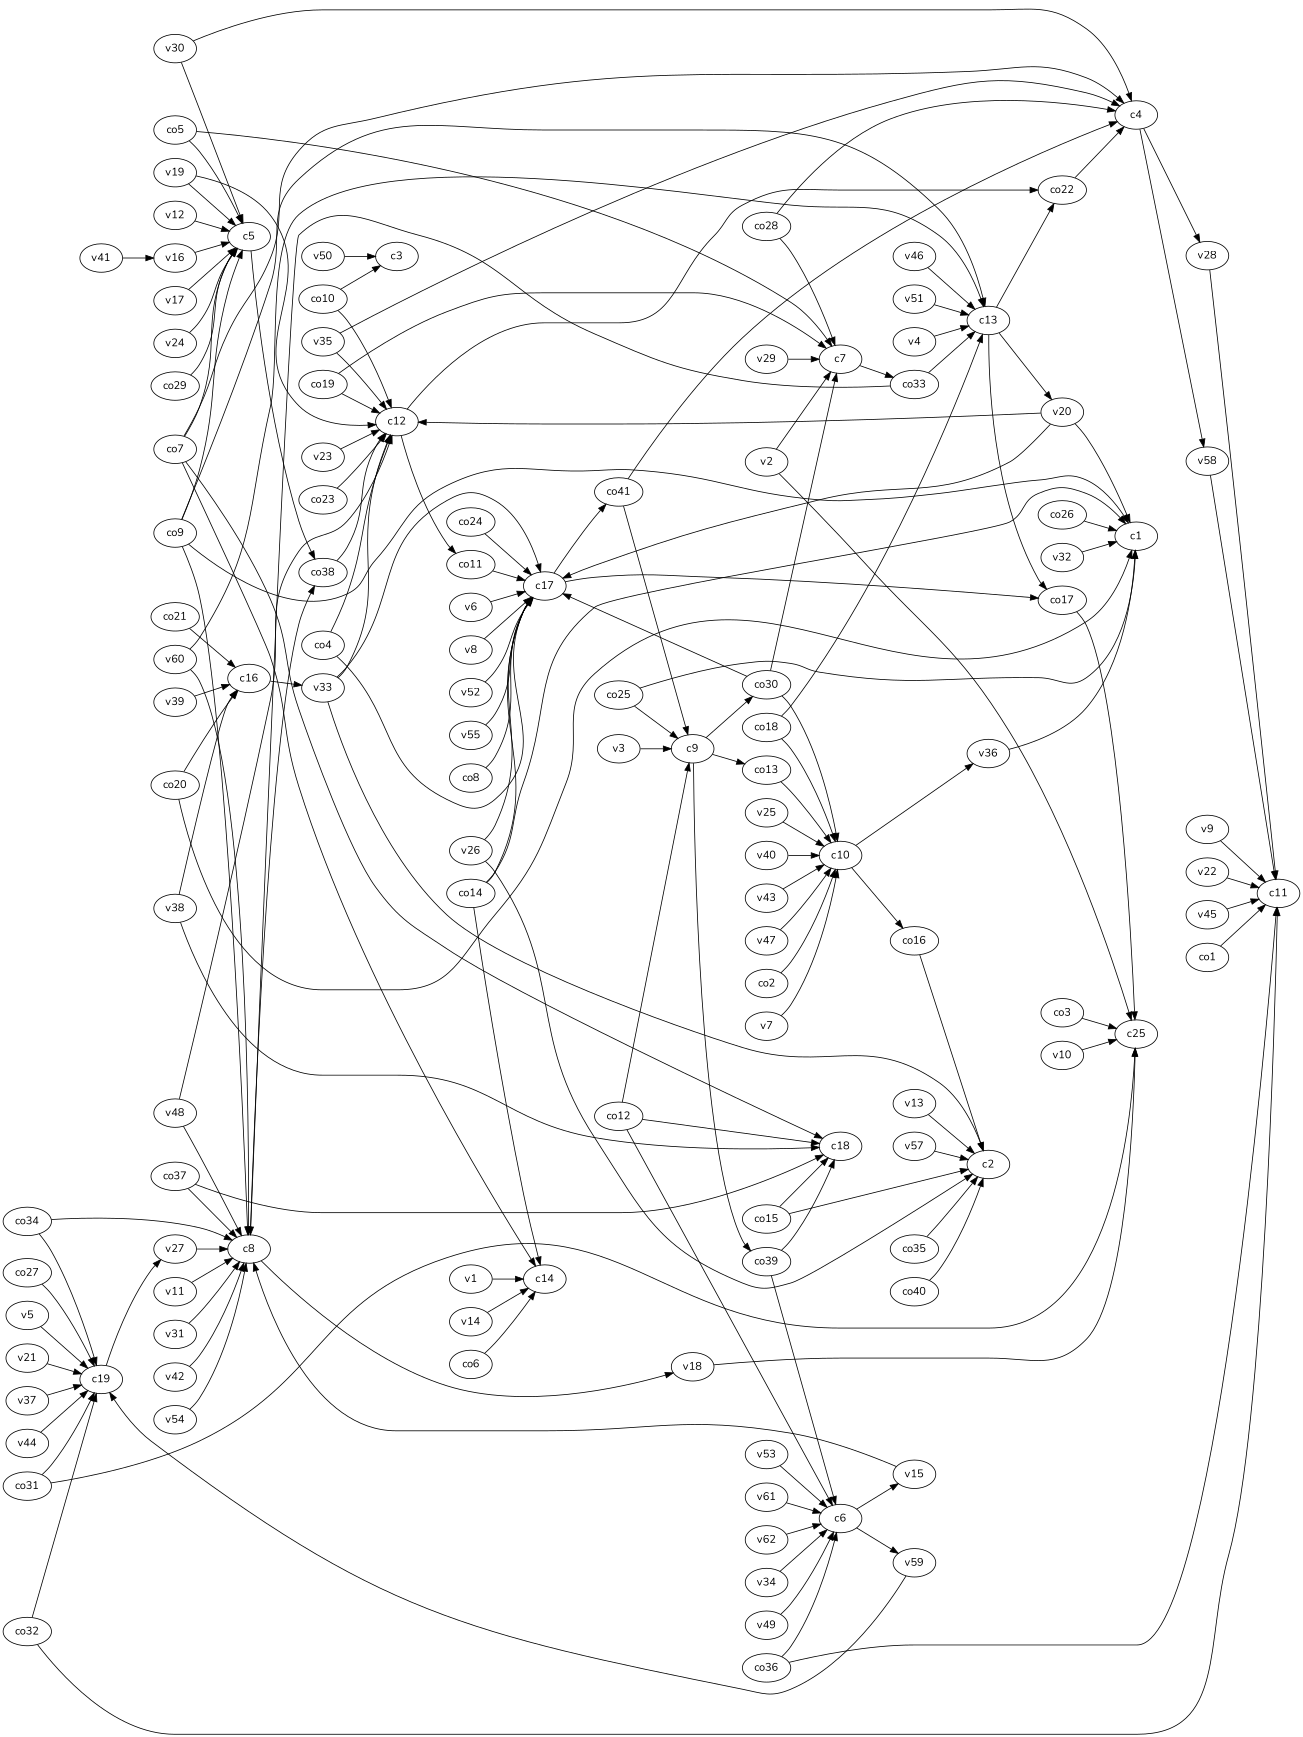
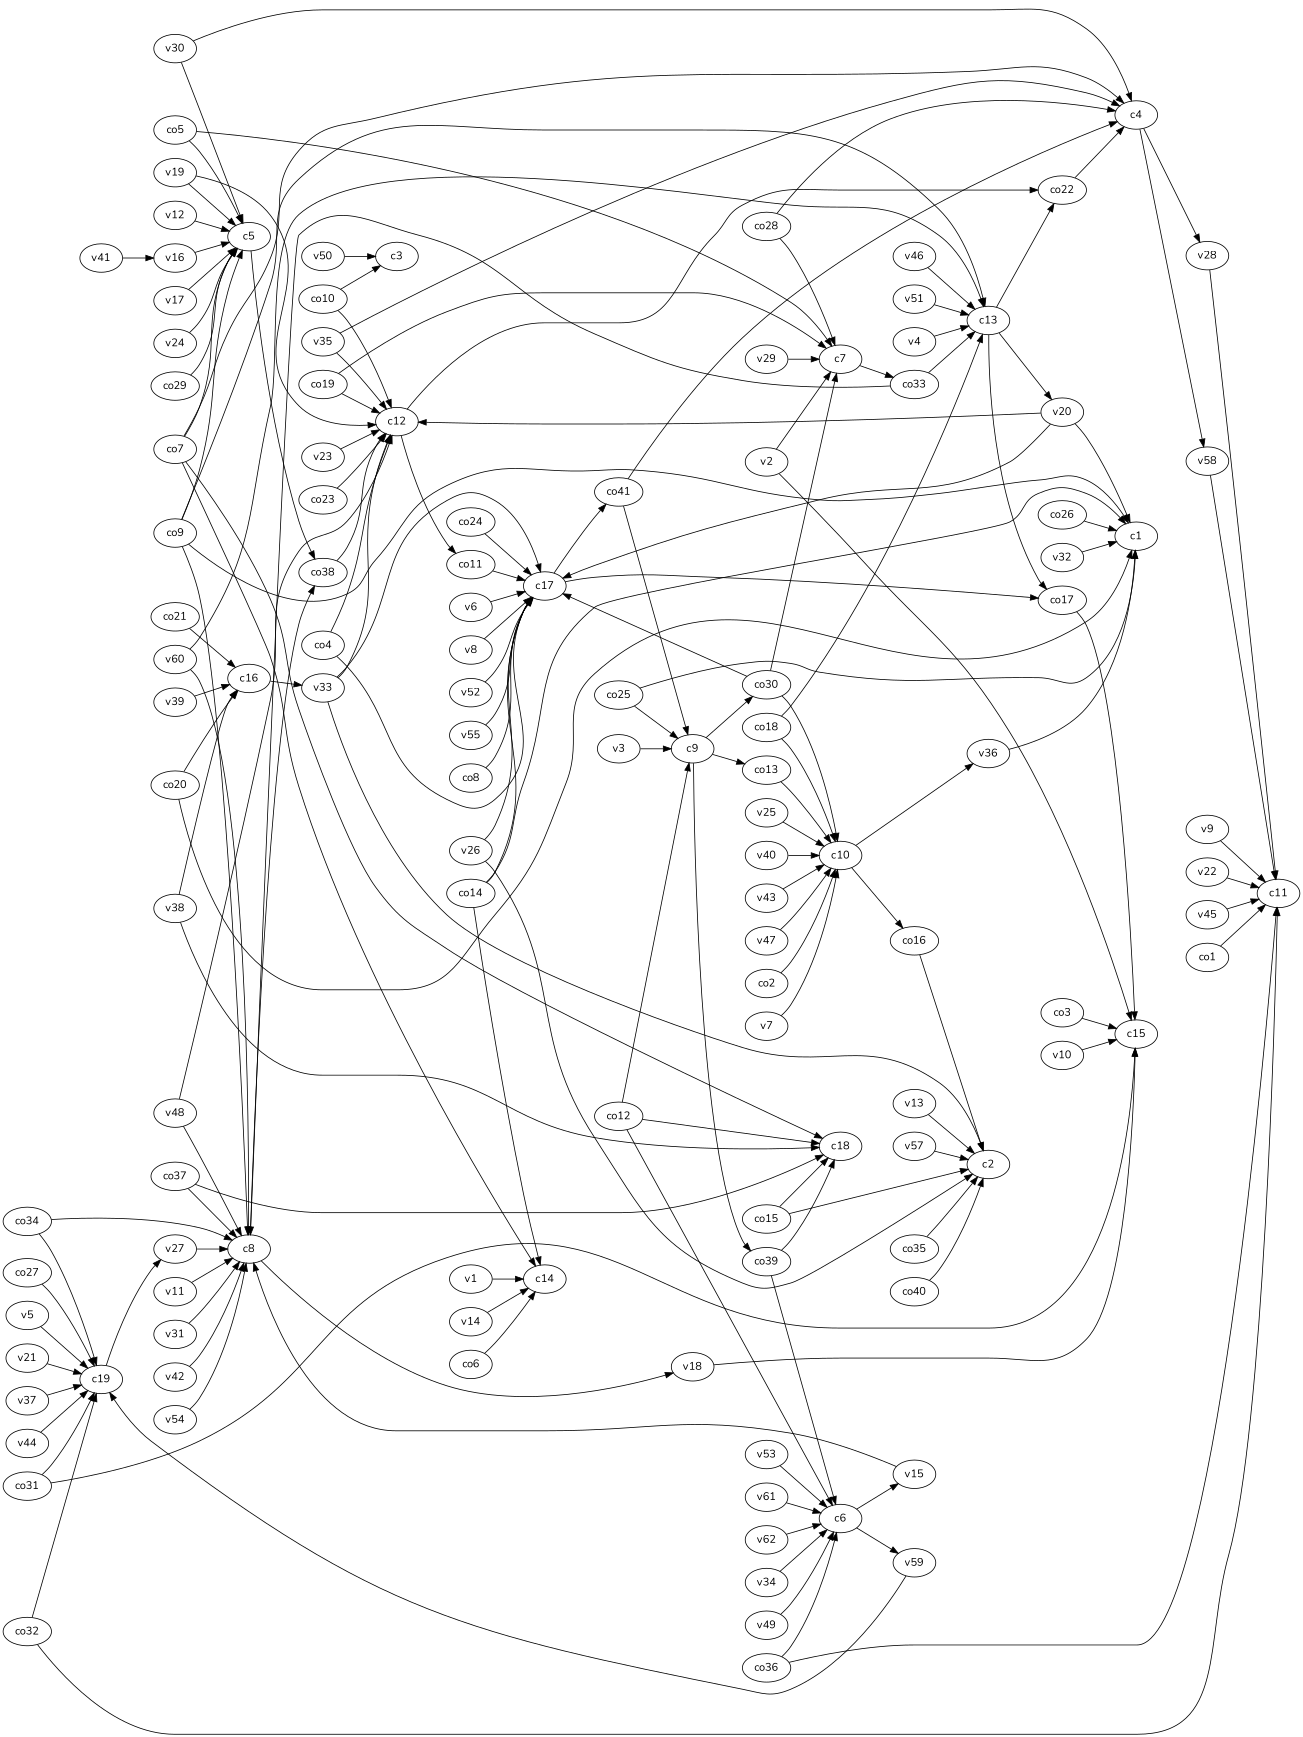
(1136, 1034) -> (1136, 1034)
